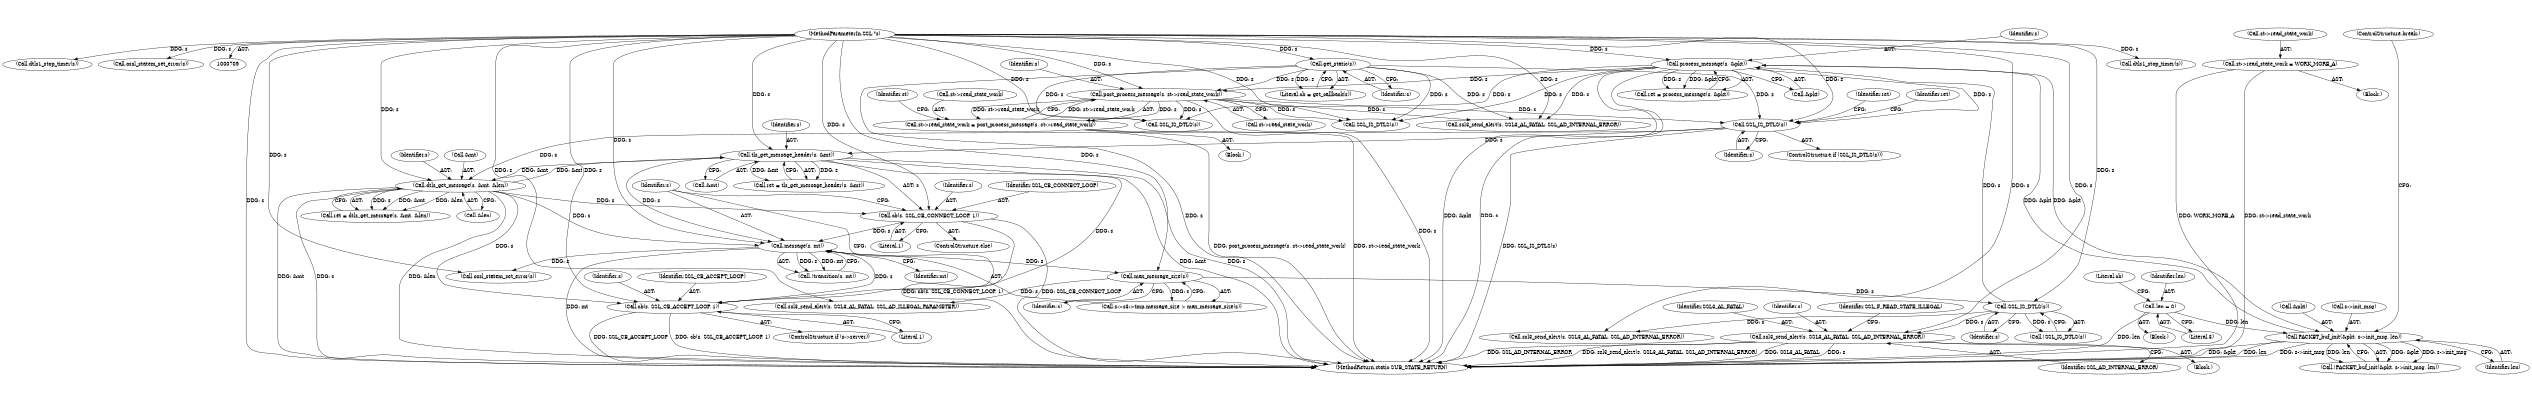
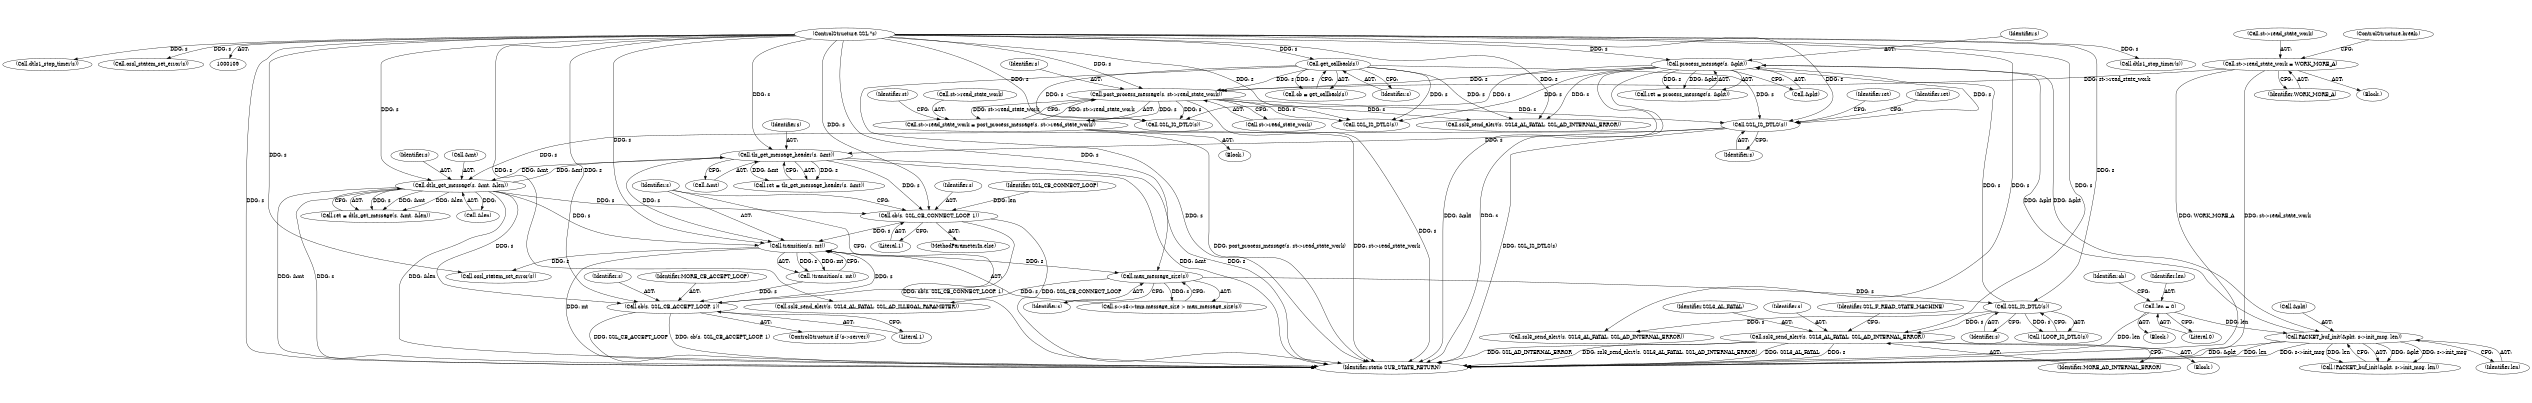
(845, 34) -> (845, 34)
(228, 65) -> (228, 65)
(1333, 65) -> (1333, 65)
(1725, 80) -> (1725, 80)
none -> (1725, 85)
(1316, 95) -> (1316, 95)
none -> (2302, 95)
(1835, 156) -> none
(911, 186) -> (911, 186)
(2398, 190) -> (2337, 49)
(490, 201) -> (490, 201)
(1005, 201) -> (1005, 201)
(1084, 241) -> (753, 291)
(798, 247) -> (798, 247)
(963, 247) -> (963, 247)
(702, 277) -> (702, 277)
(931, 277) -> none
(2109, 277) -> (2109, 277)
(1891, 307) -> (1891, 307)
(2354, 307) -> none
(2058, 338) -> (2058, 338)
(2201, 338) -> (2201, 338)
(1392, 368) -> (1392, 368)
(2109, 368) -> (2109, 368)
